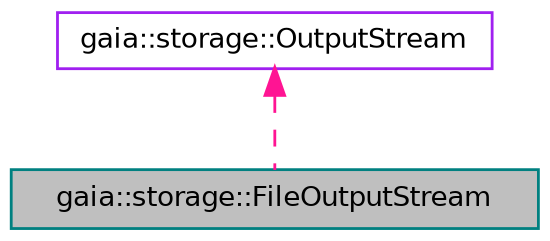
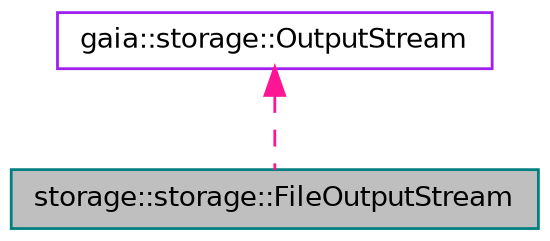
(275, 199) -> (275, 199)
